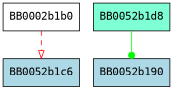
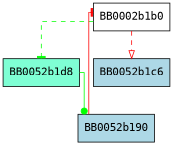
none -> (51, 22)
none -> (89, 63)
